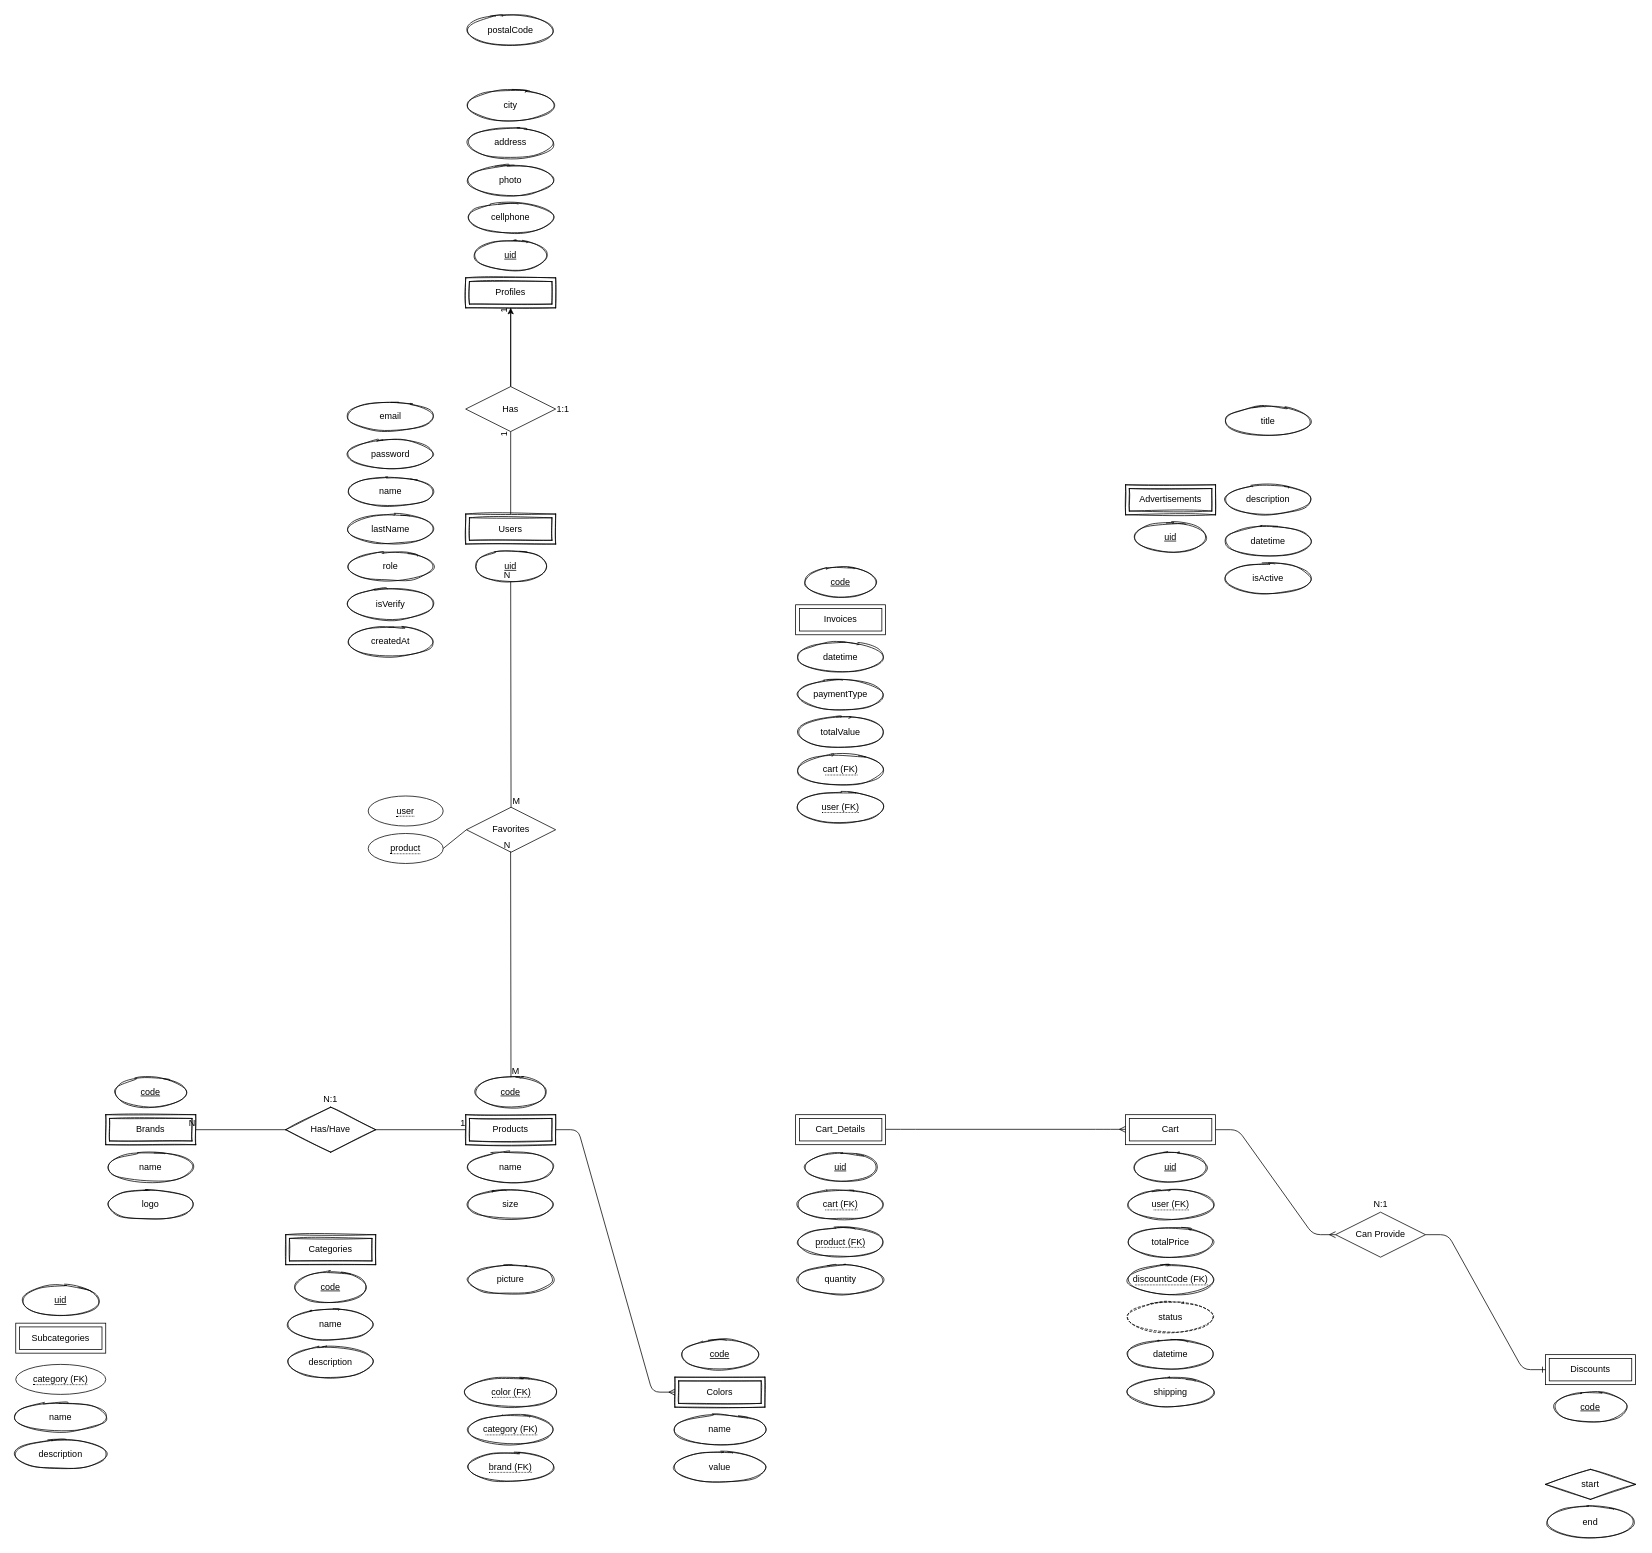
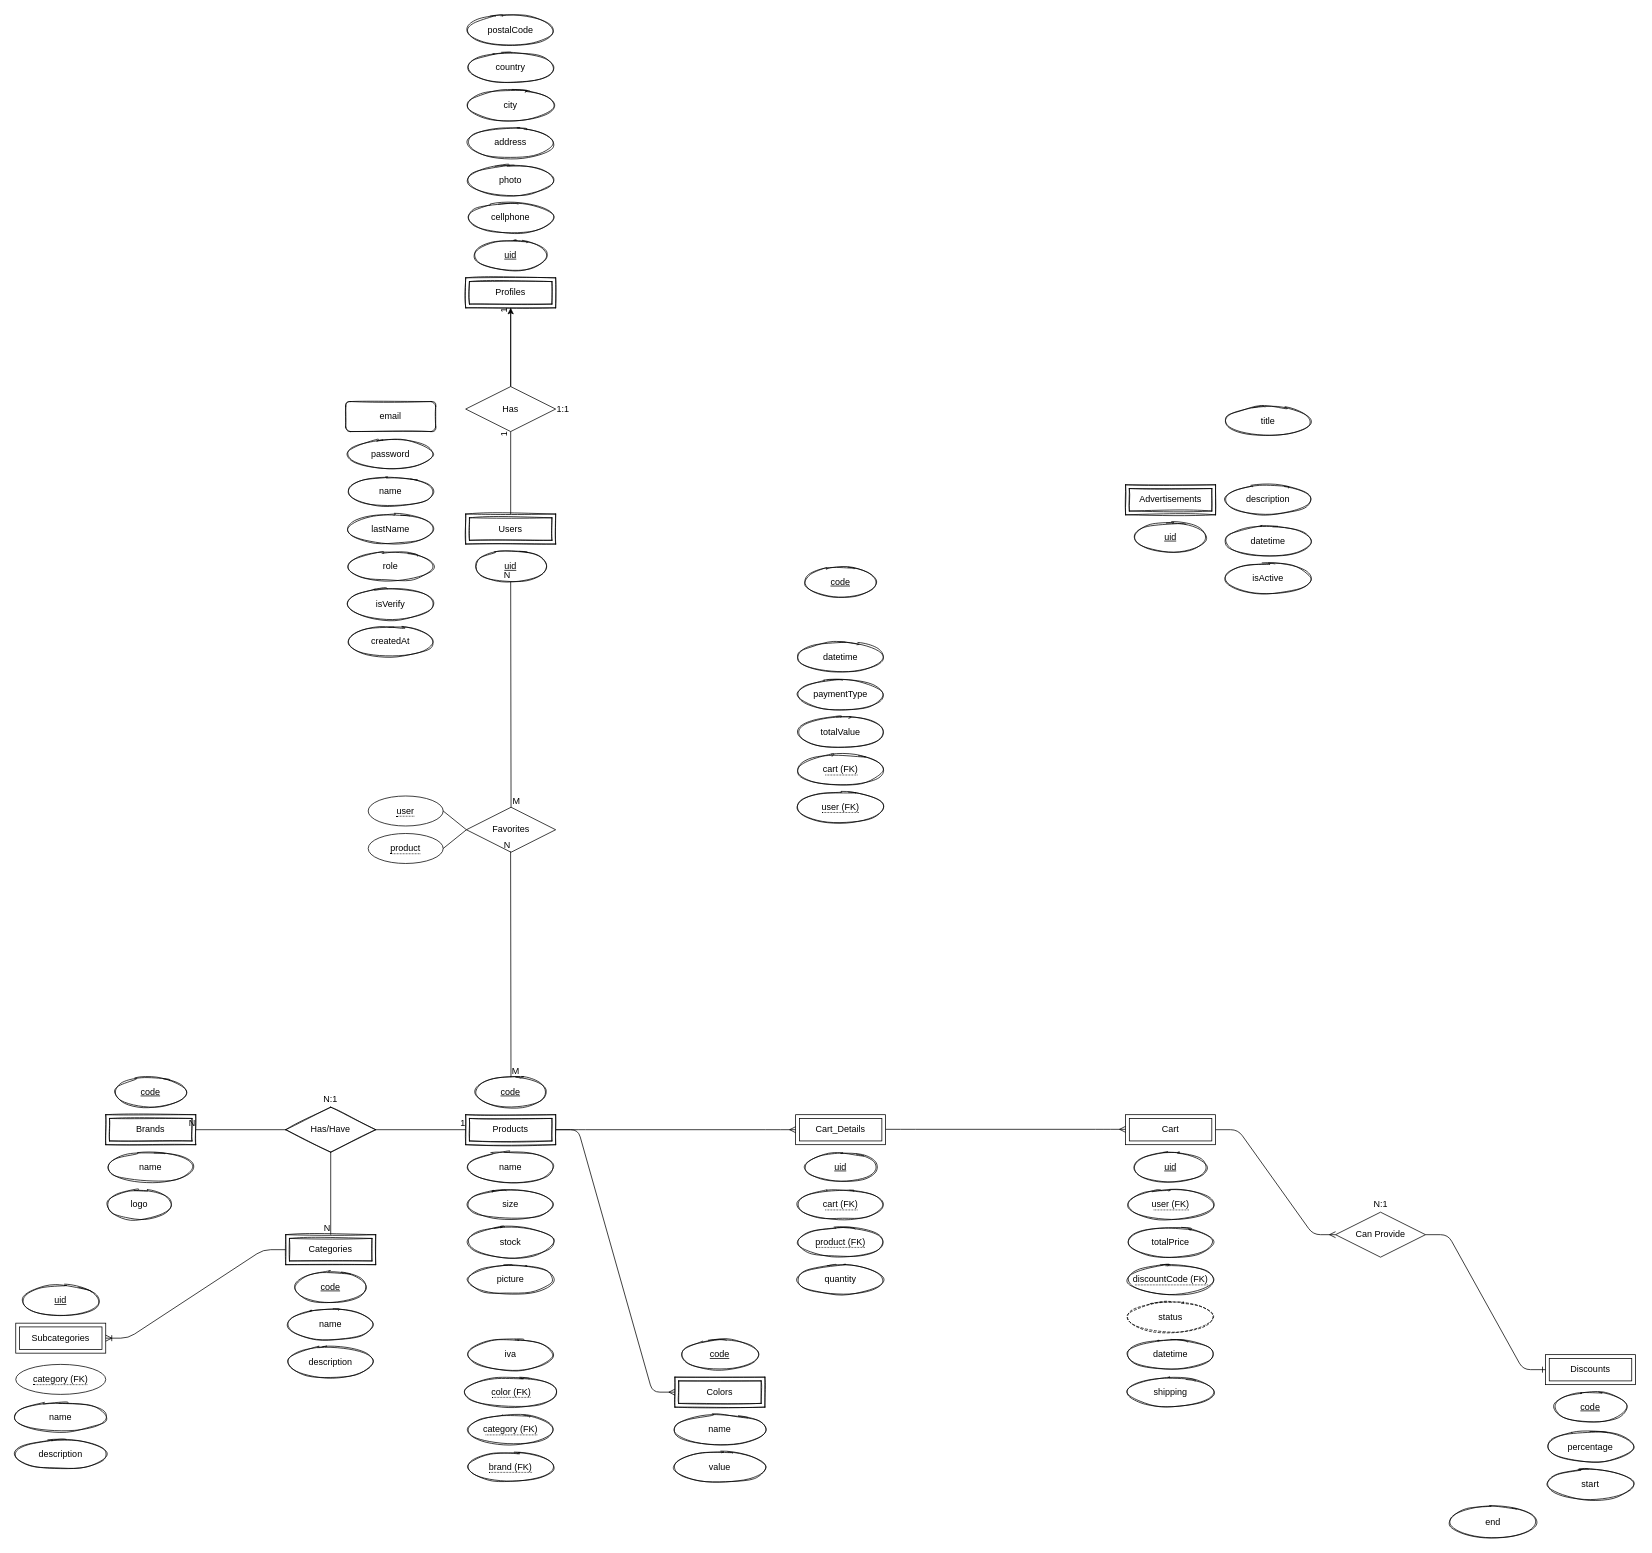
none -> (510, 68)
(390, 417) -> (390, 417)
(840, 620) -> none
none -> (453, 820)
none -> (685, 1130)
none -> (330, 1193)
(150, 1205) -> (139, 1205)
none -> (510, 1242)
none -> (195, 1295)
none -> (510, 1355)
none -> (1590, 1447)
(1590, 1485) -> (1590, 1485)
(1590, 1522) -> (1493, 1522)
